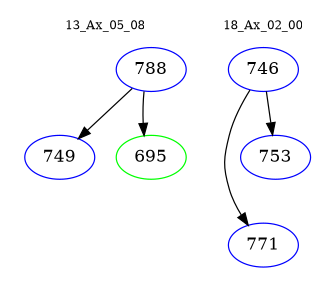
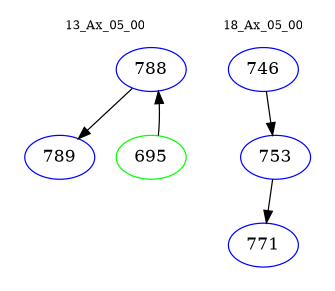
(105, 26) -> (105, 26)
(263, 26) -> (263, 26)
(143, 107) -> (159, 120)
(226, 152) -> (270, 195)
(60, 157) -> (60, 157)
